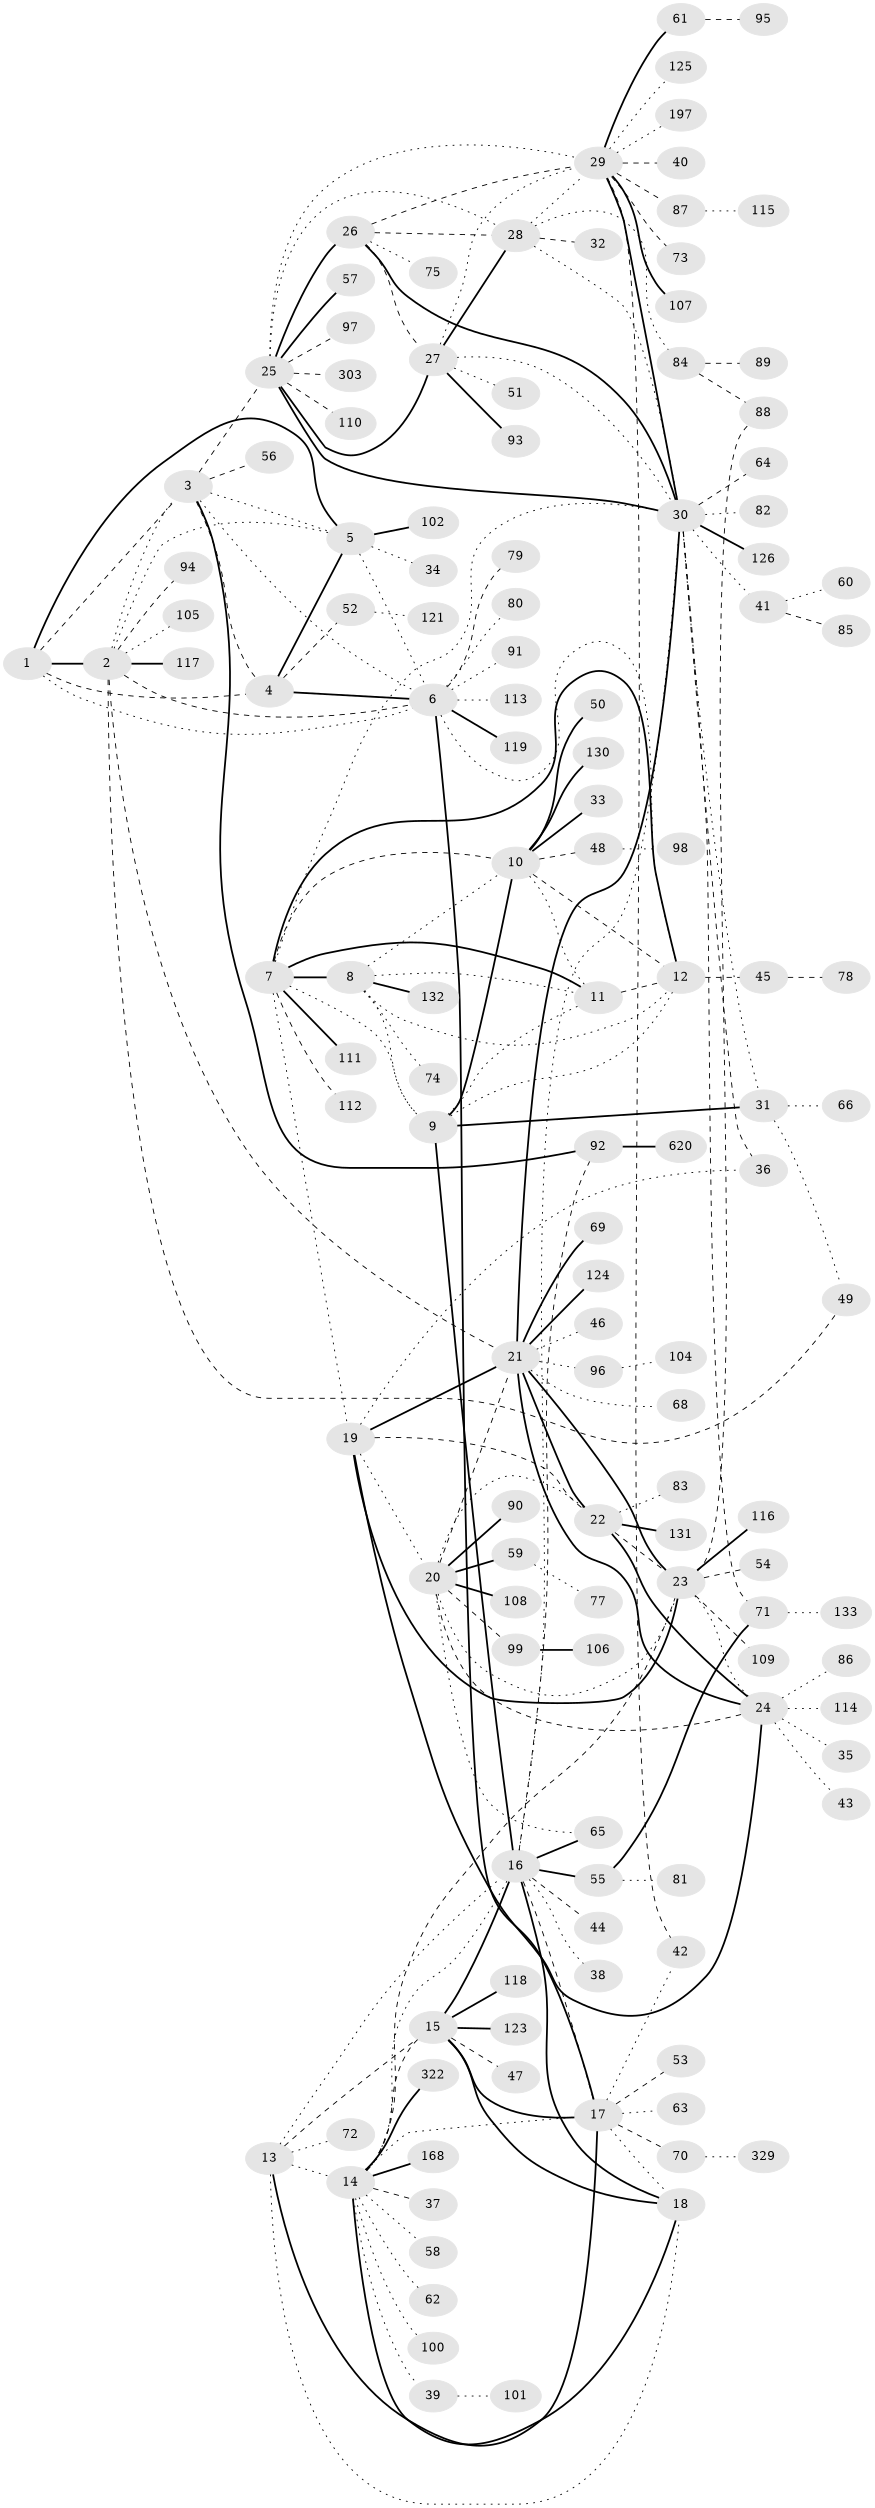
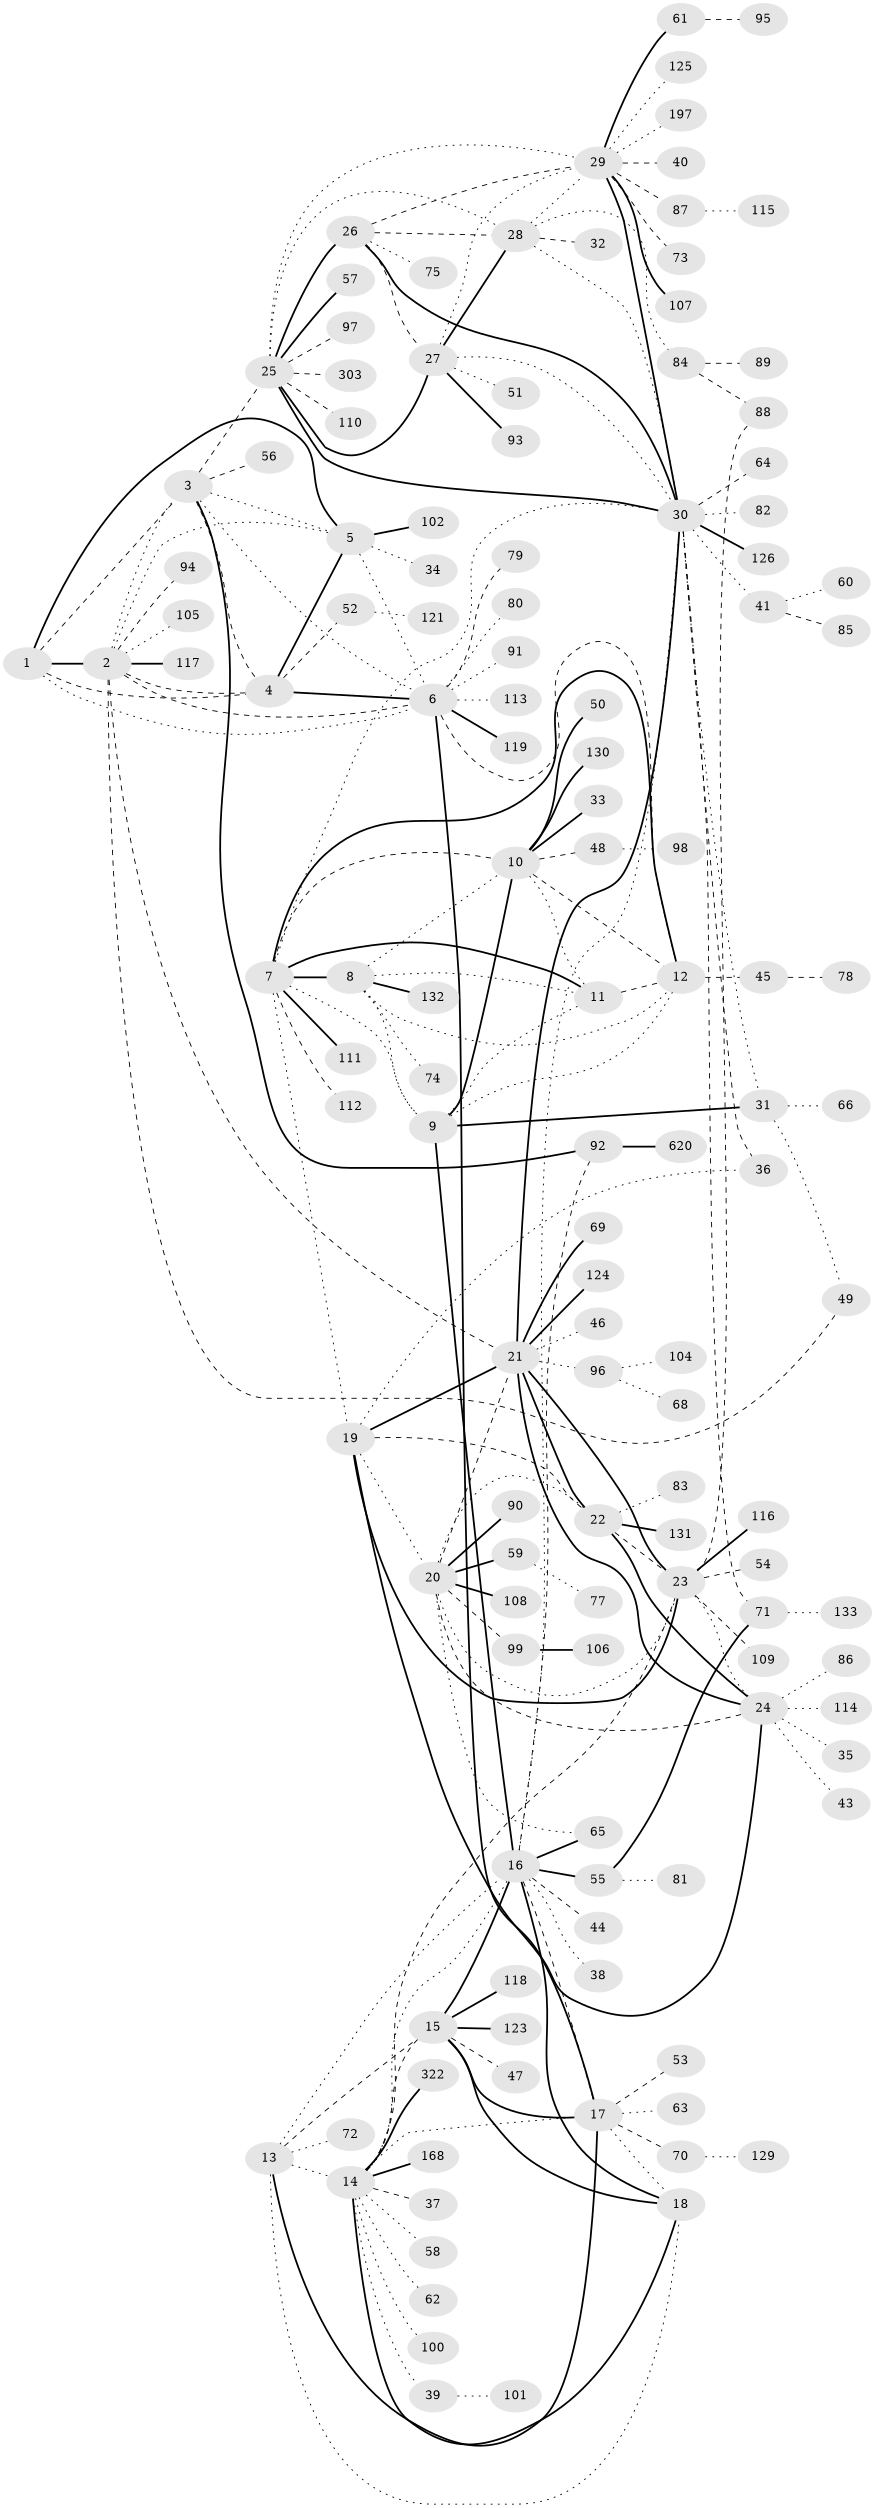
(624, 652) -> (624, 652)
none -> (184, 691)
(590, 1400) -> (640, 1389)
(681, 1952) -> none
(764, 2157) -> (764, 2157)
